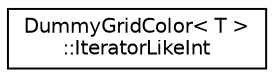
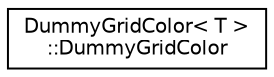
(137, 39) -> (137, 39)
